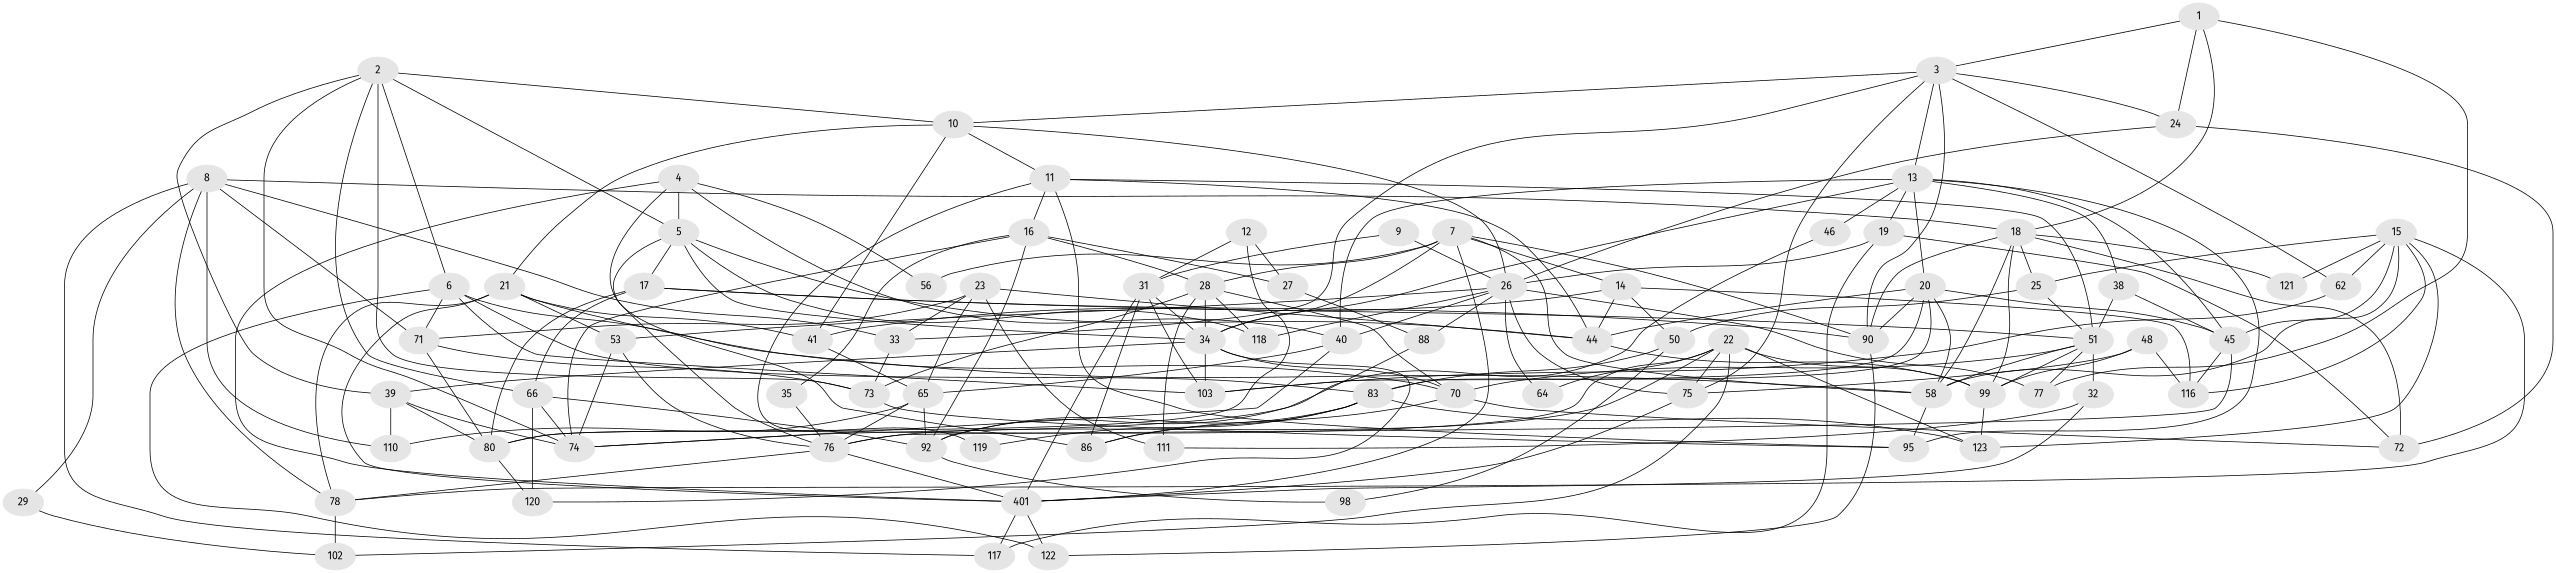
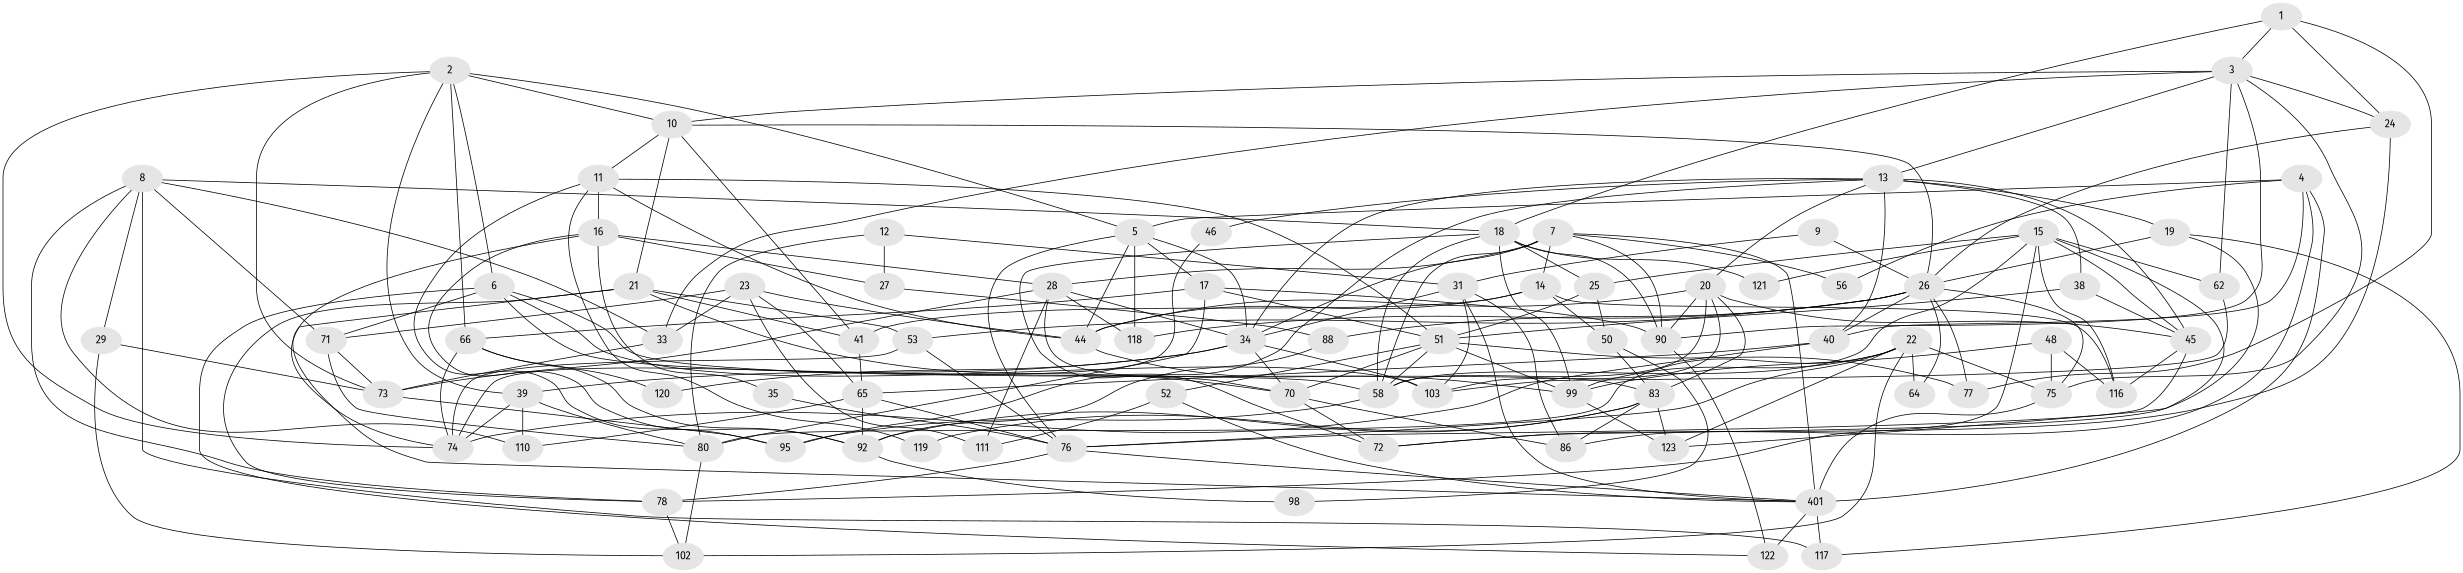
none -> (242, 367)
(2093, 394) -> (1166, 394)
(511, 475) -> (693, 507)
